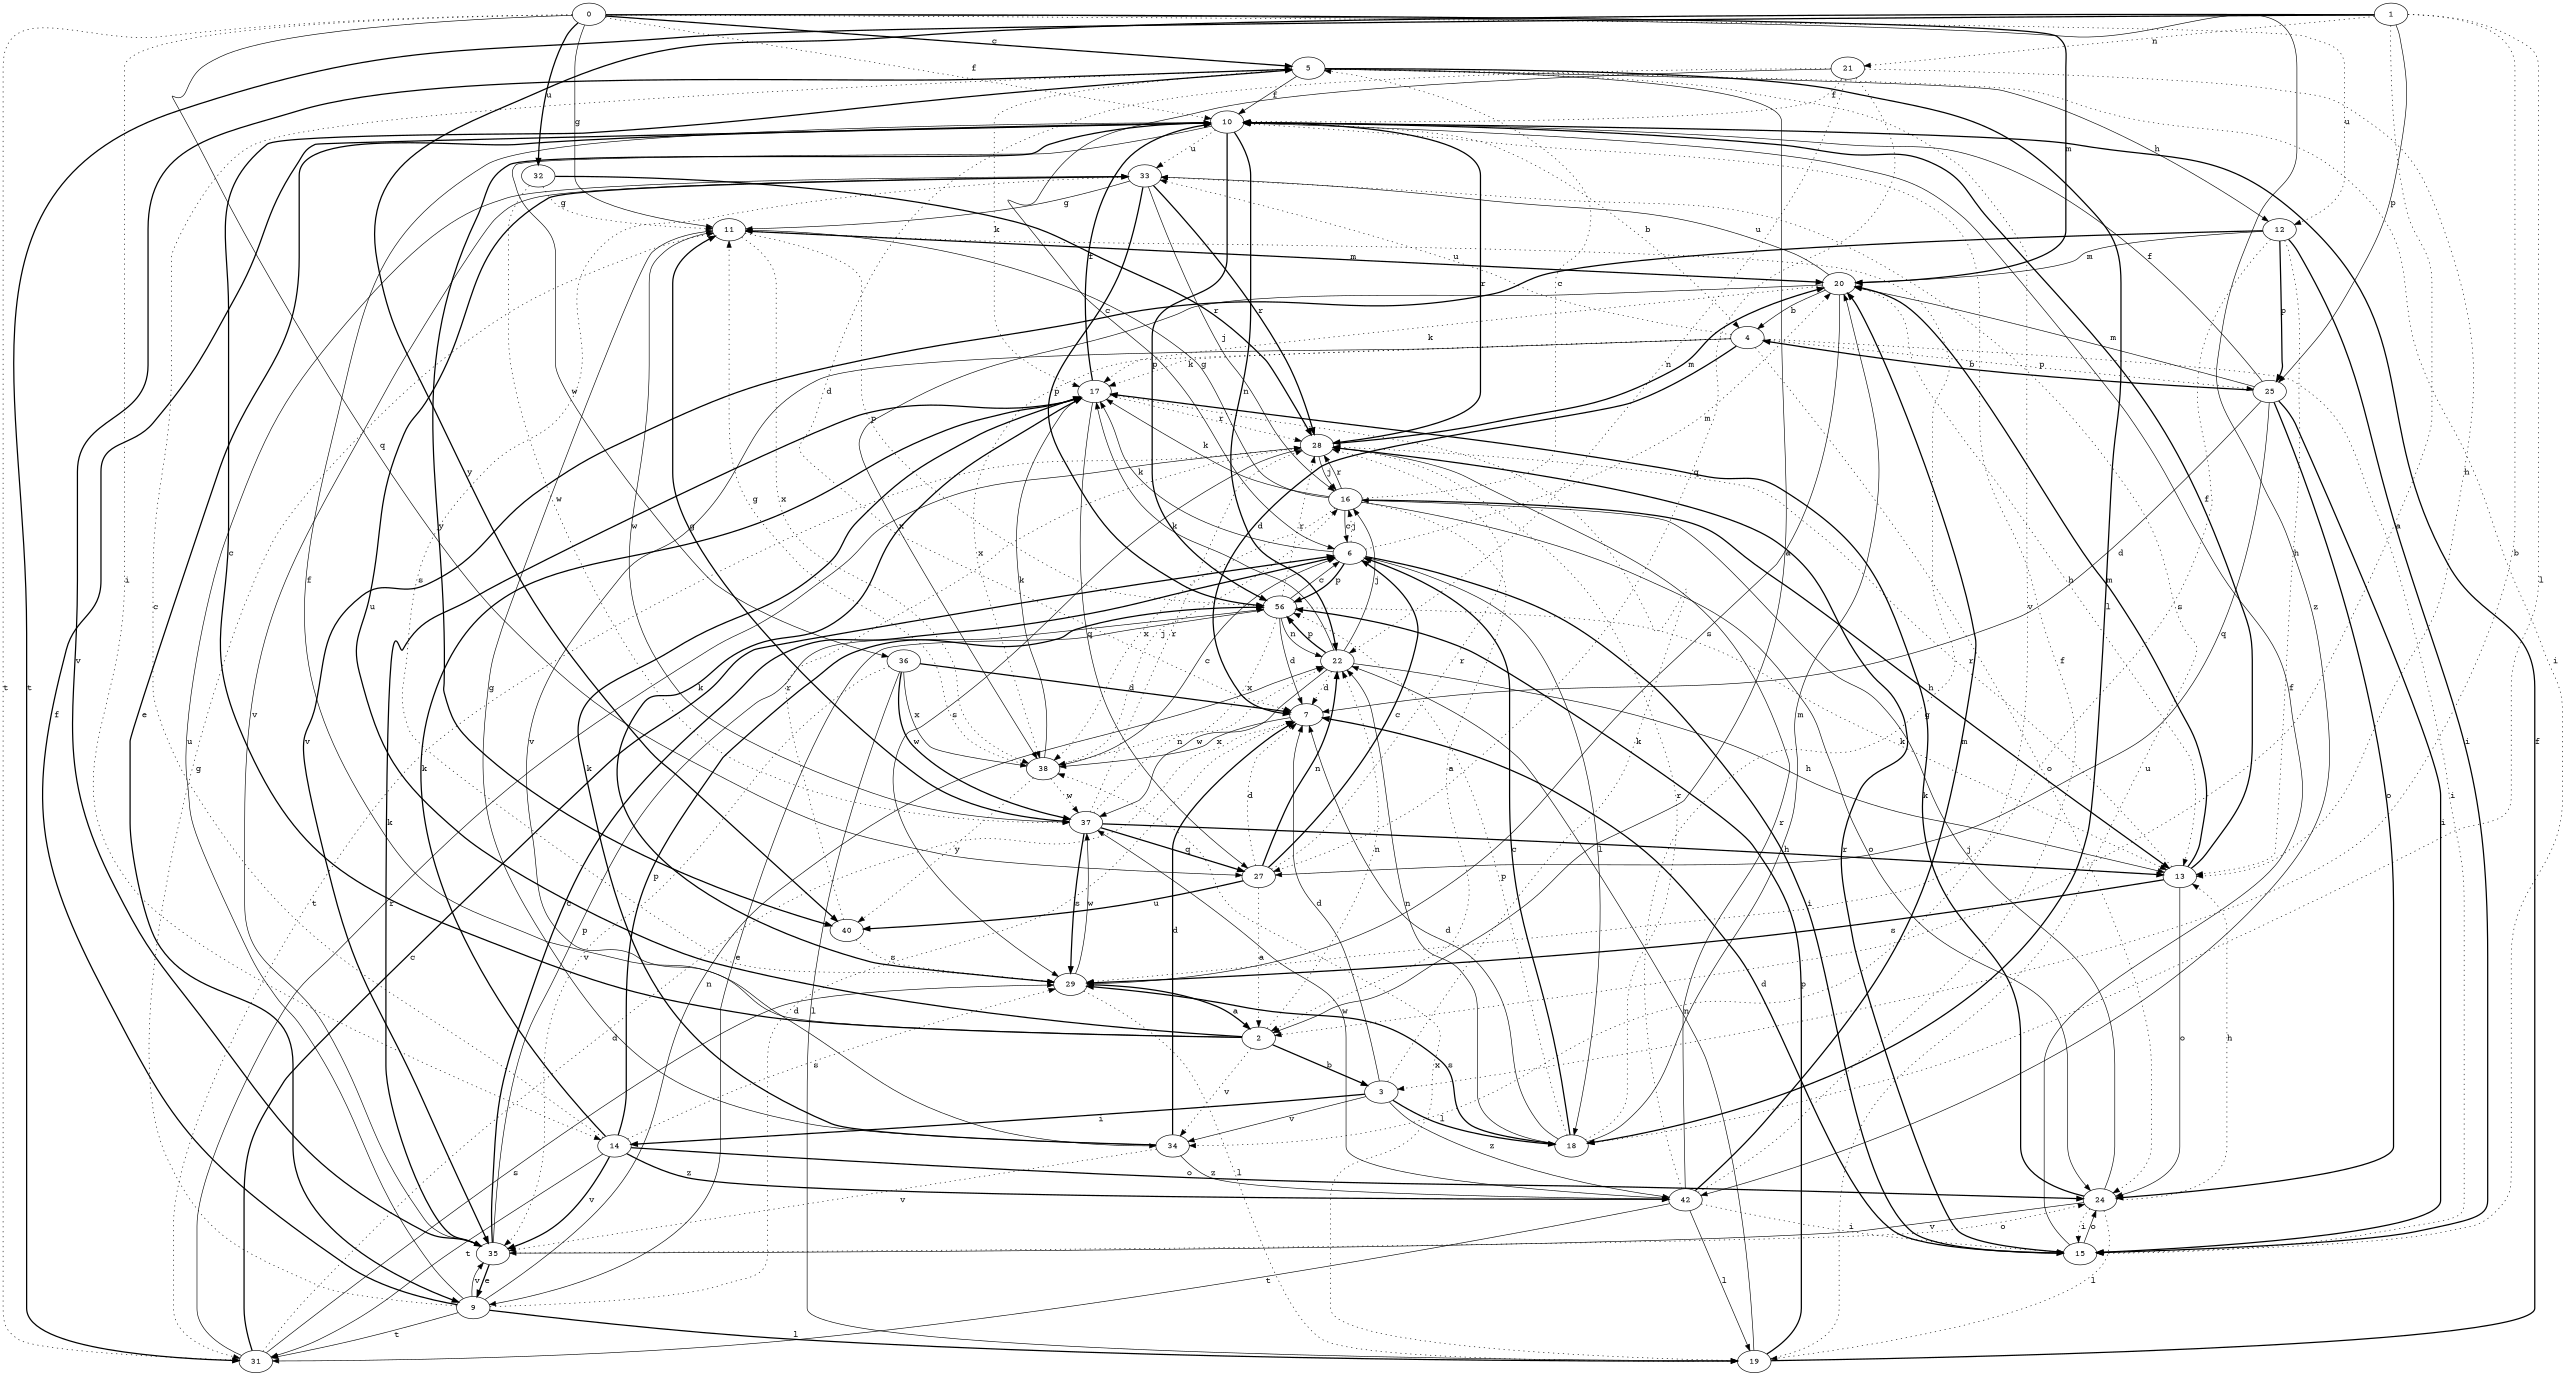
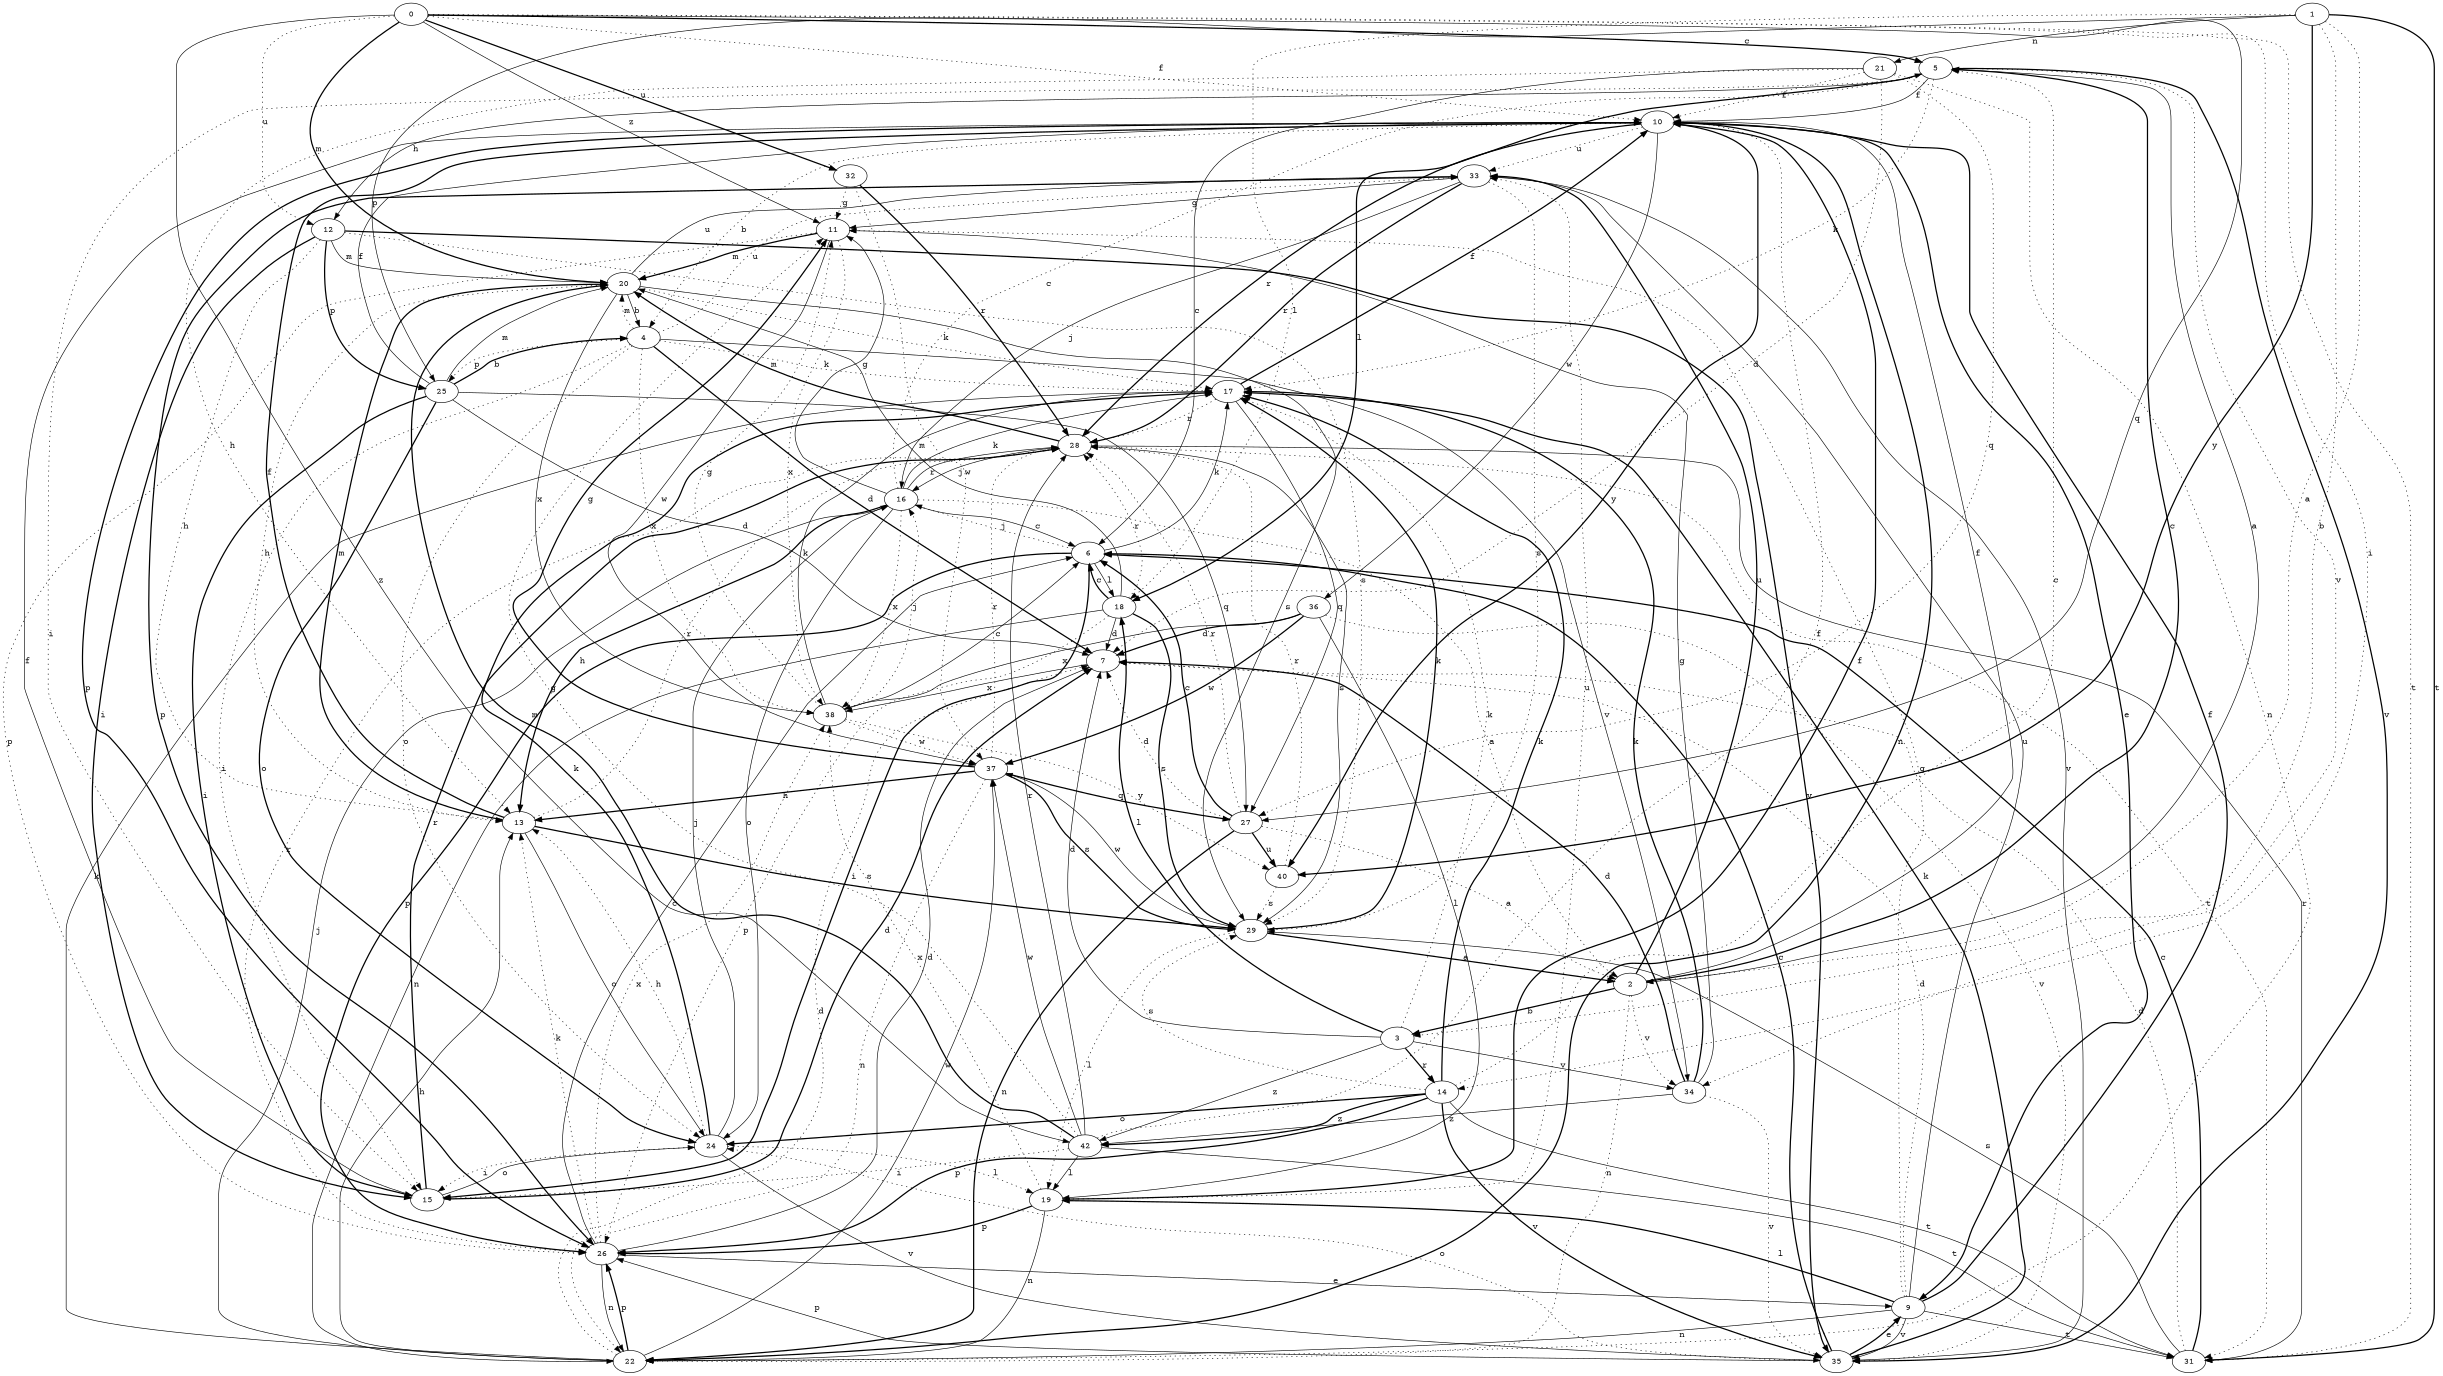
(2123, 41) -> (2018, 39)
(578, 122) -> (631, 122)
(1630, 458) -> (625, 316)
(1280, 607) -> (602, 1254)
(1101, 1119) -> (1425, 1065)
